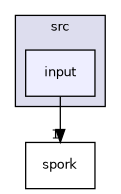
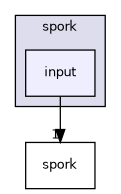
(60, 28) -> (60, 28)
